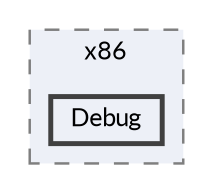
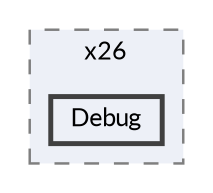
(106, 53) -> (106, 53)
